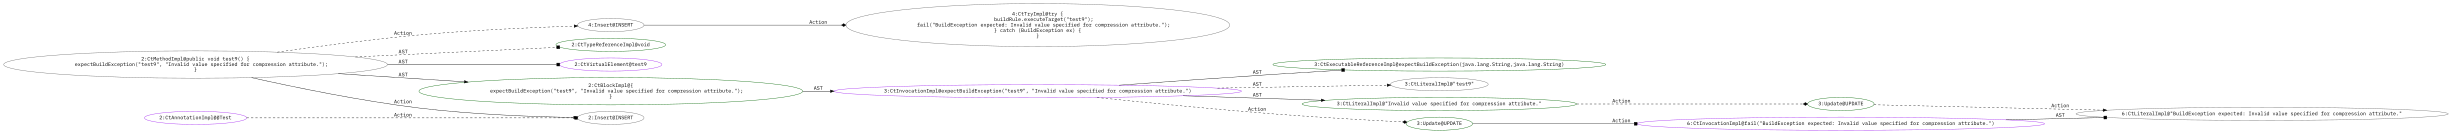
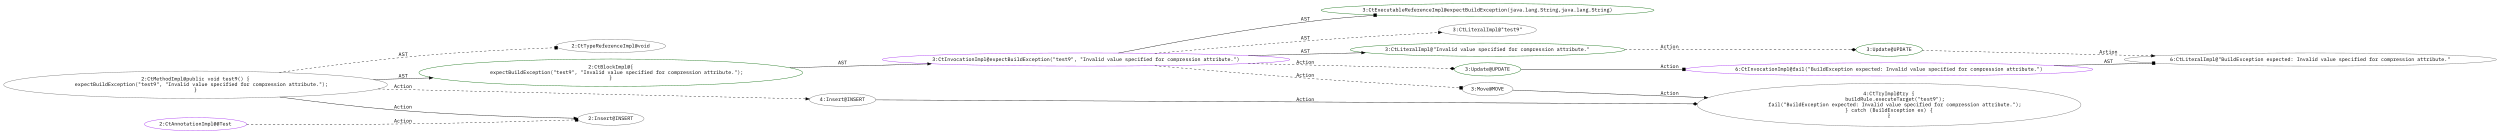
(611, 45) -> (611, 46)
(611, 65) -> none
none -> (1488, 89)
